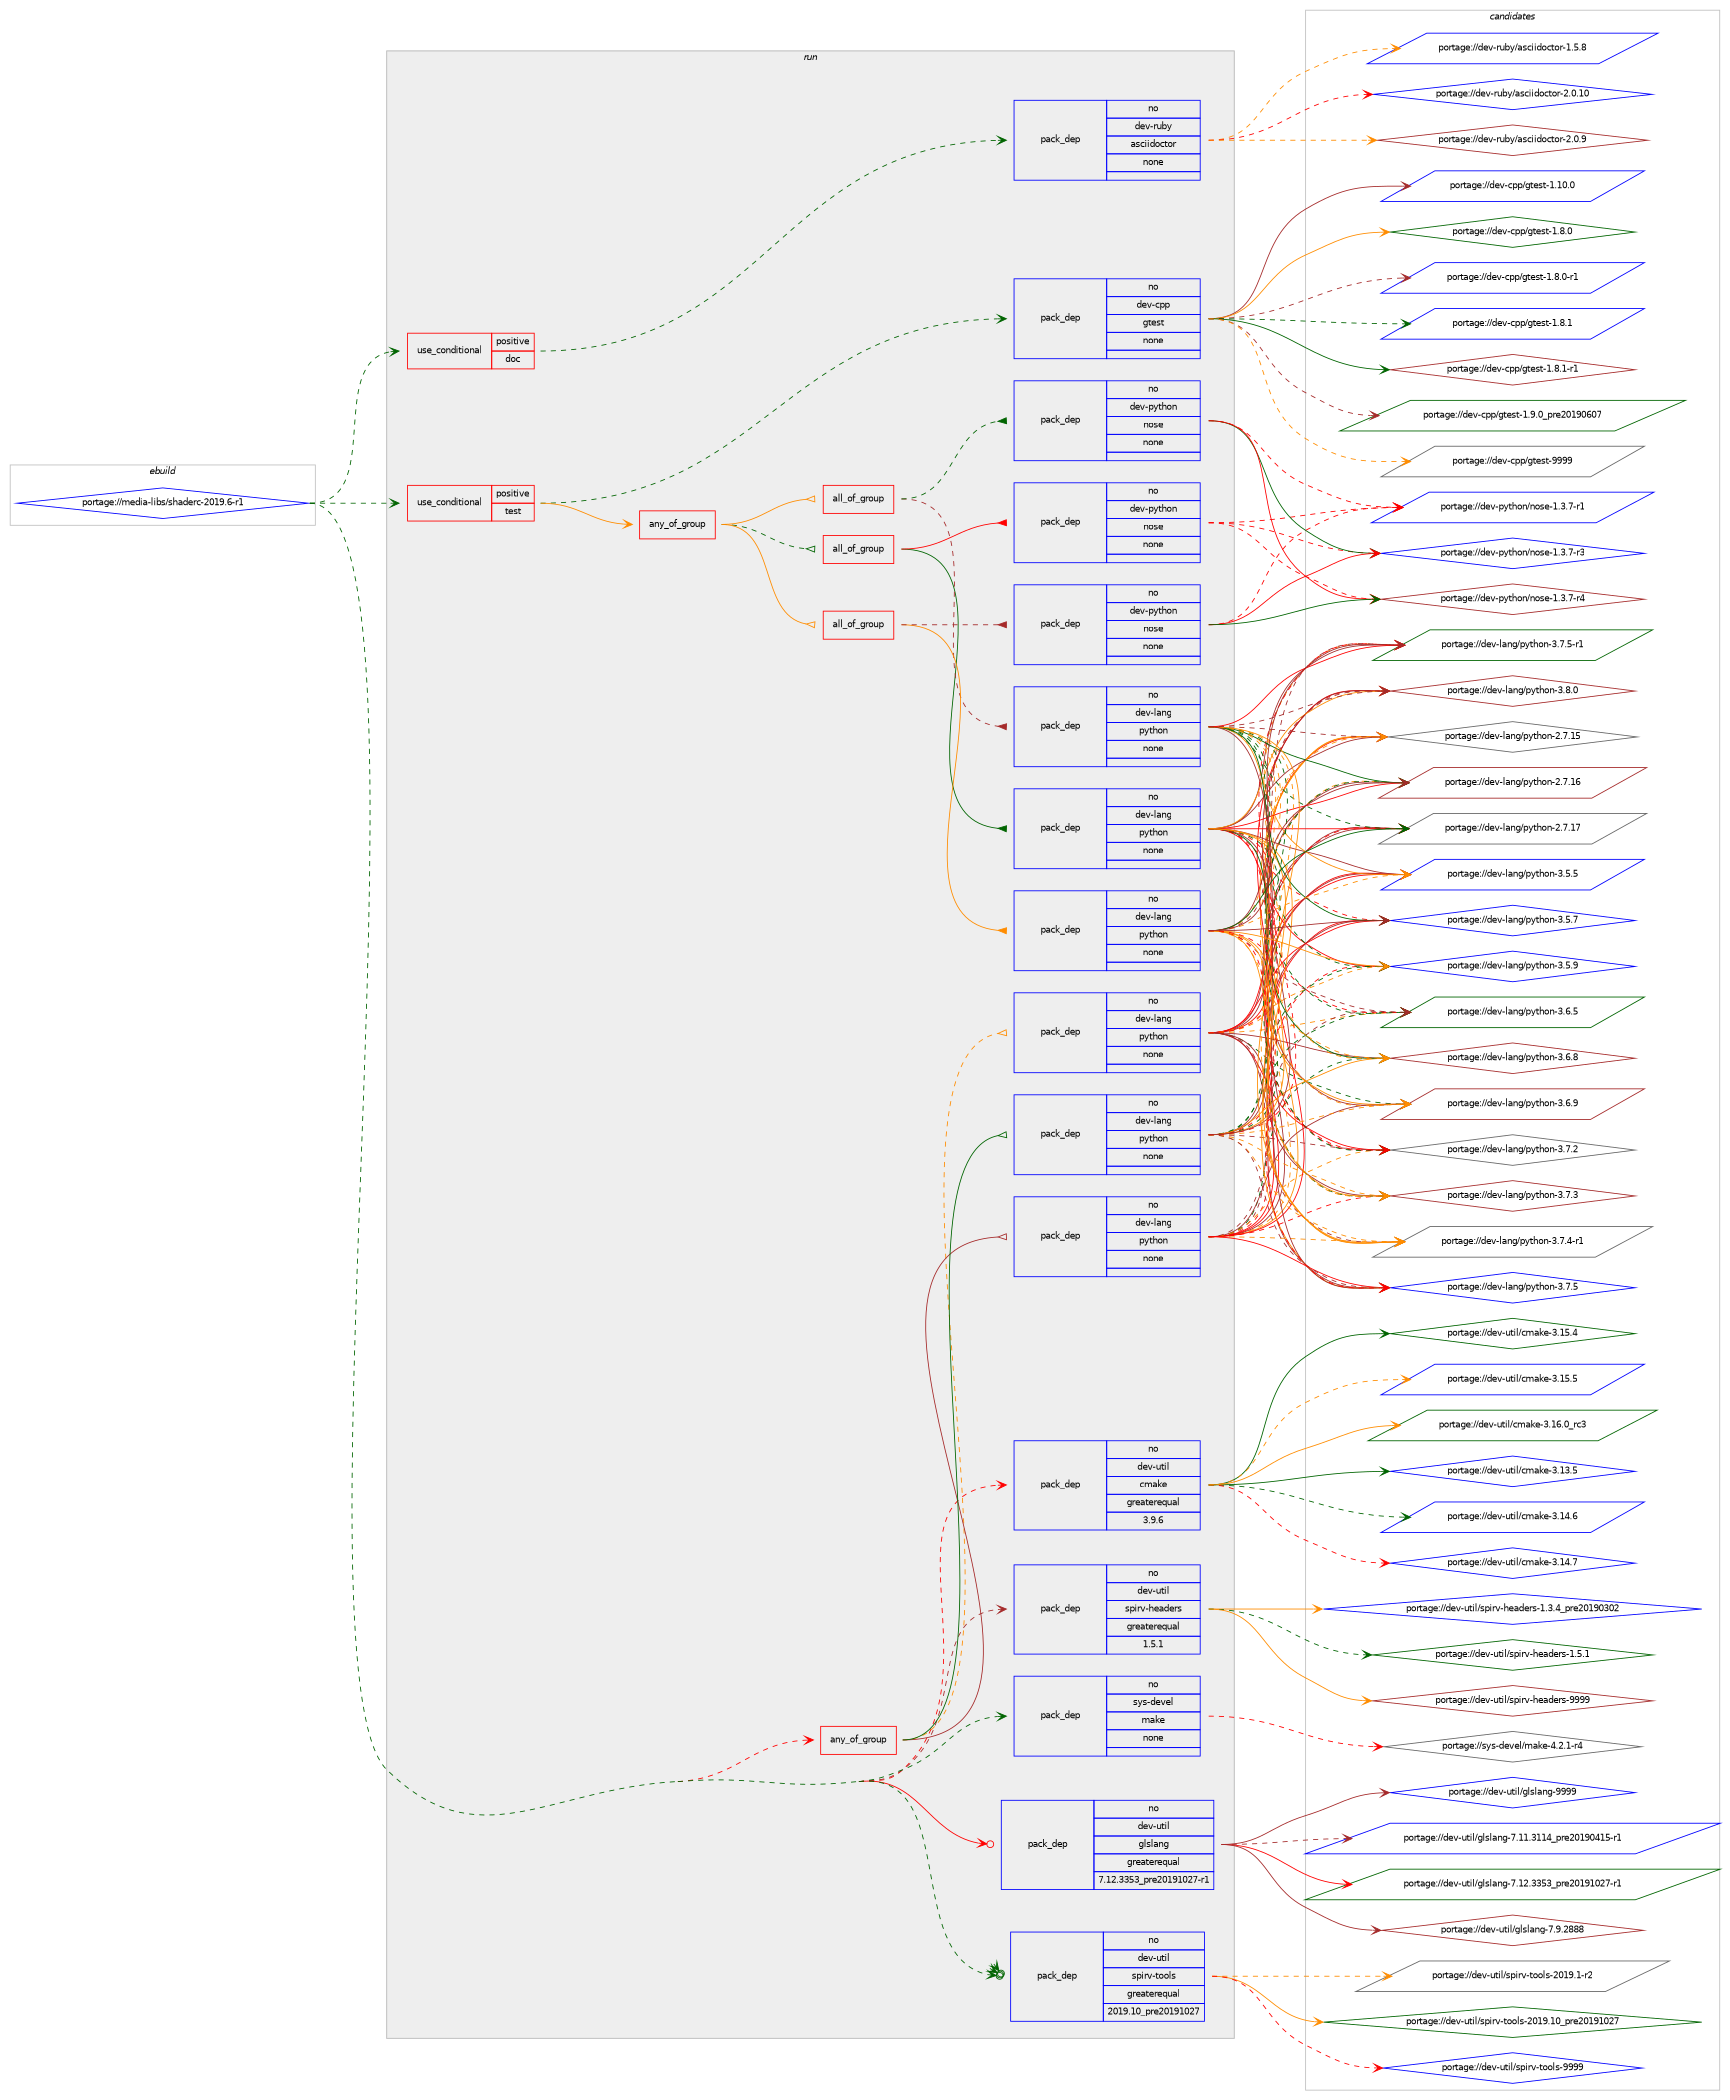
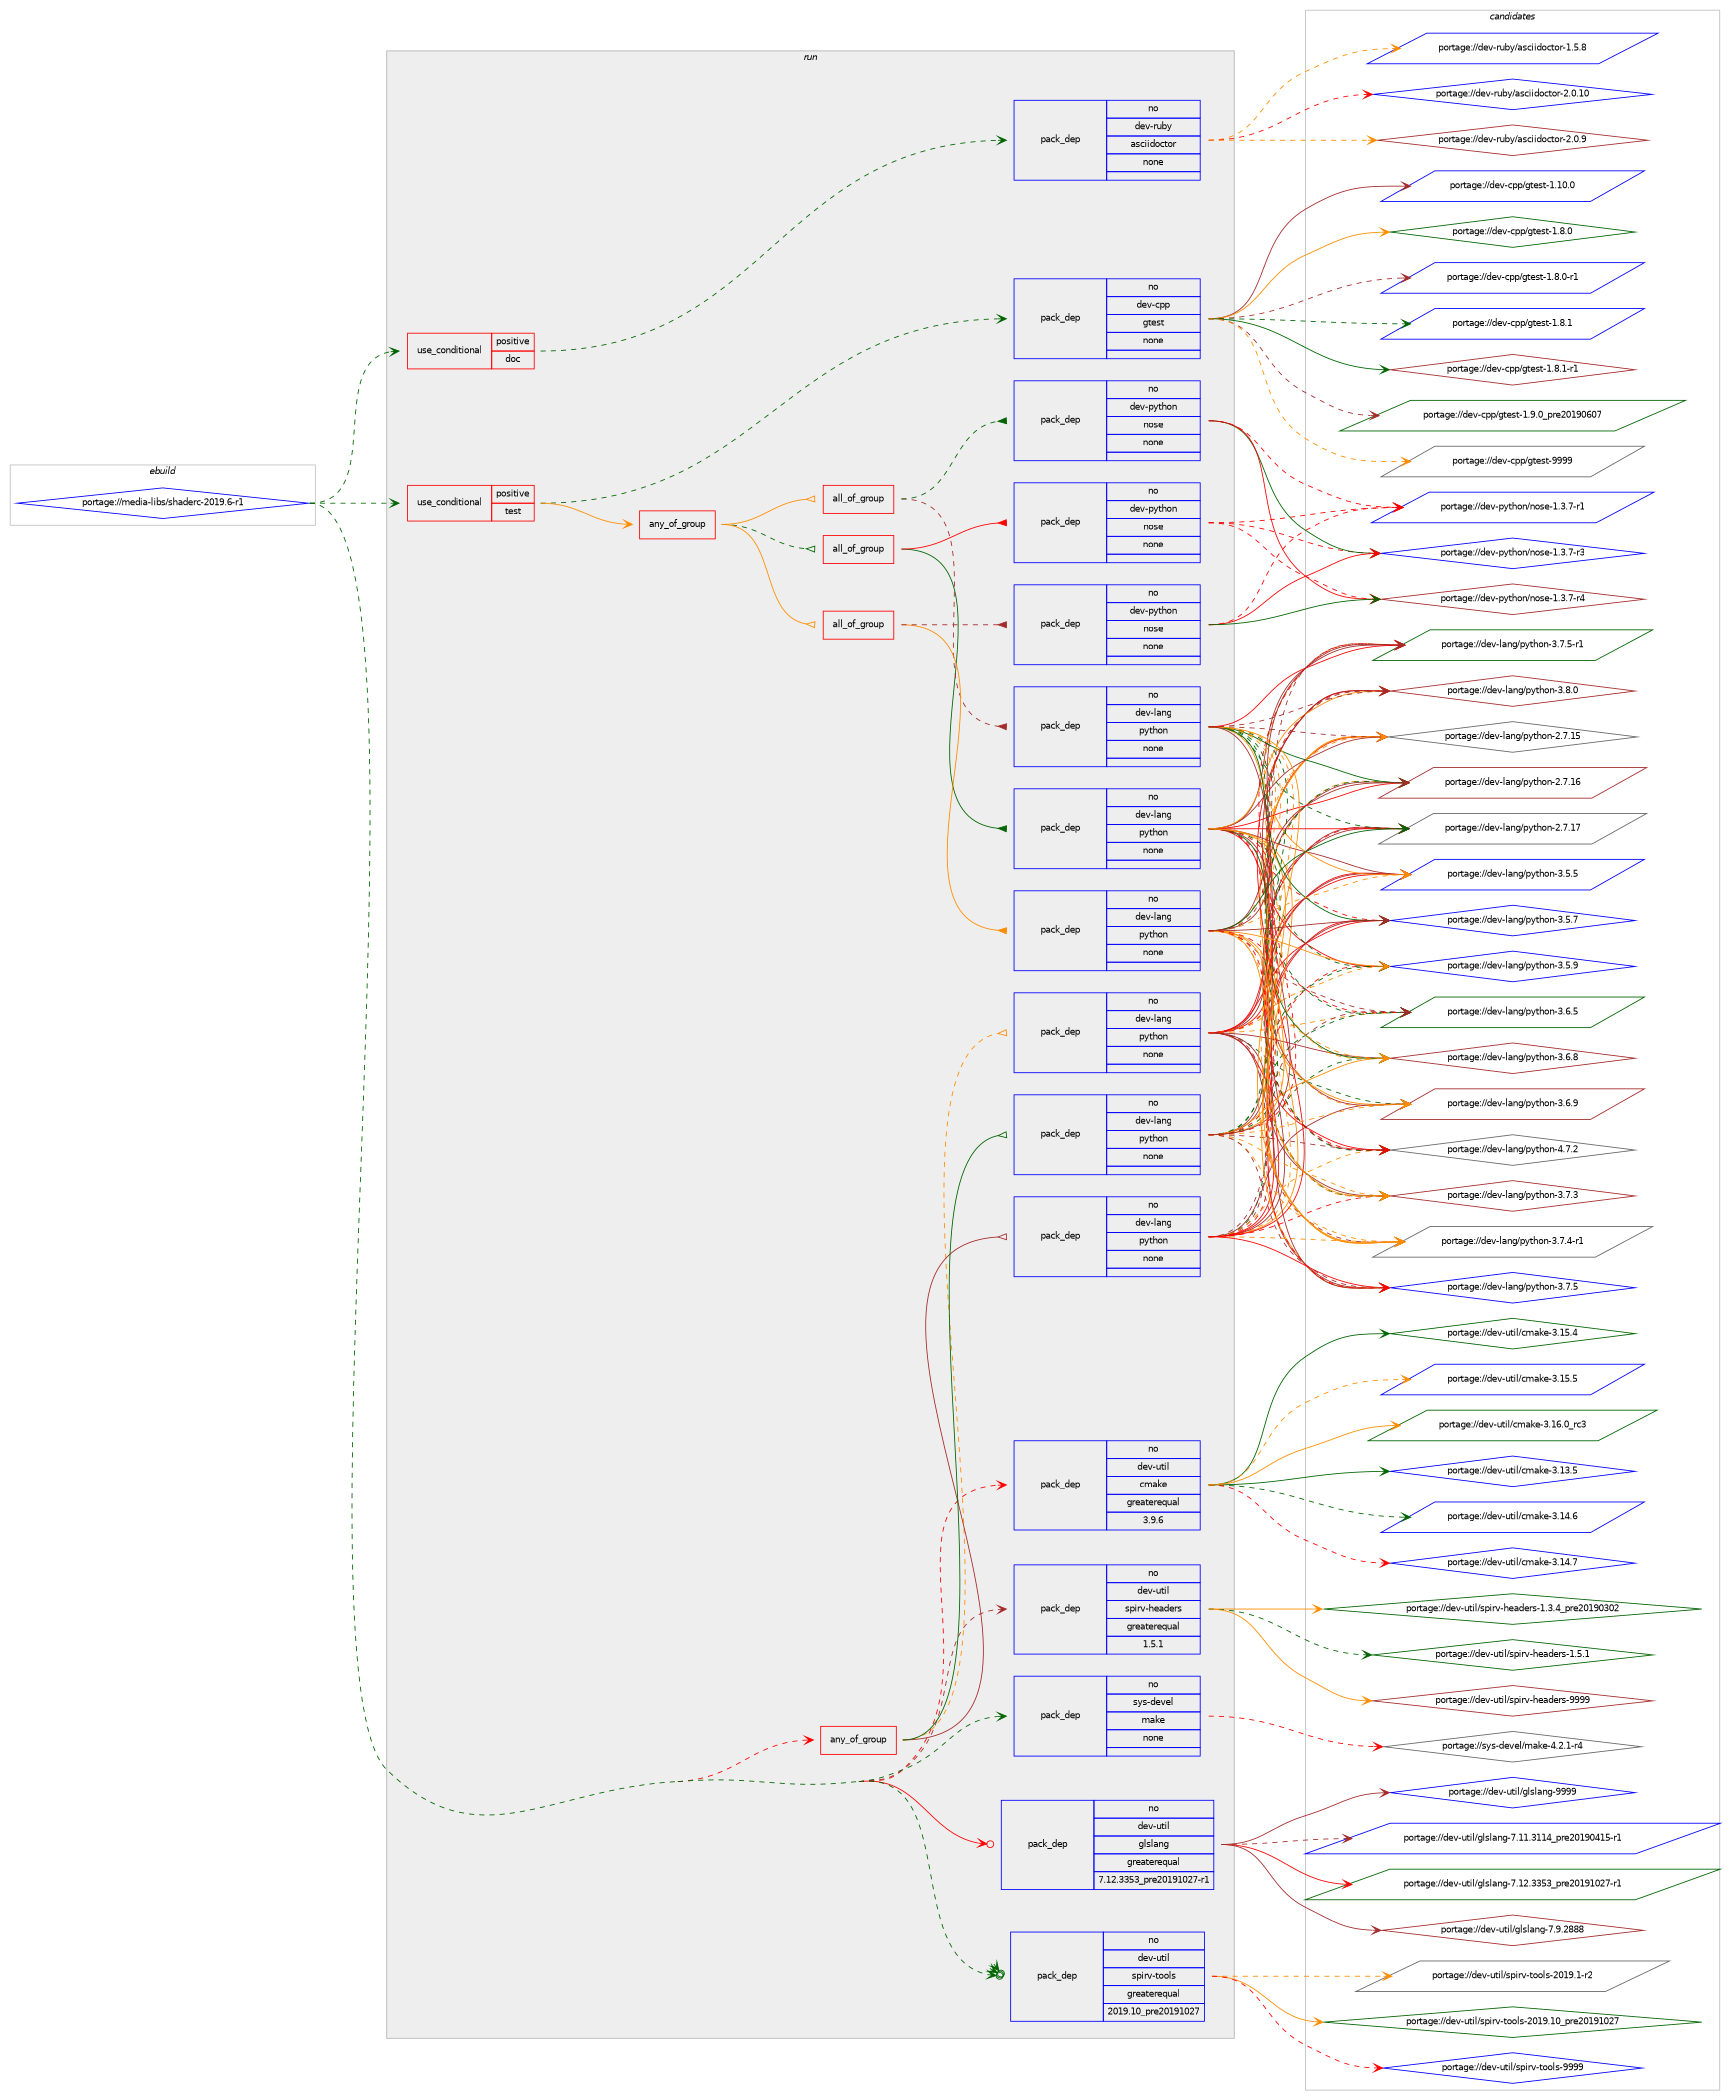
(1513, 1150) -> (1513, 1150)
(1513, 1609) -> (1513, 1609)
